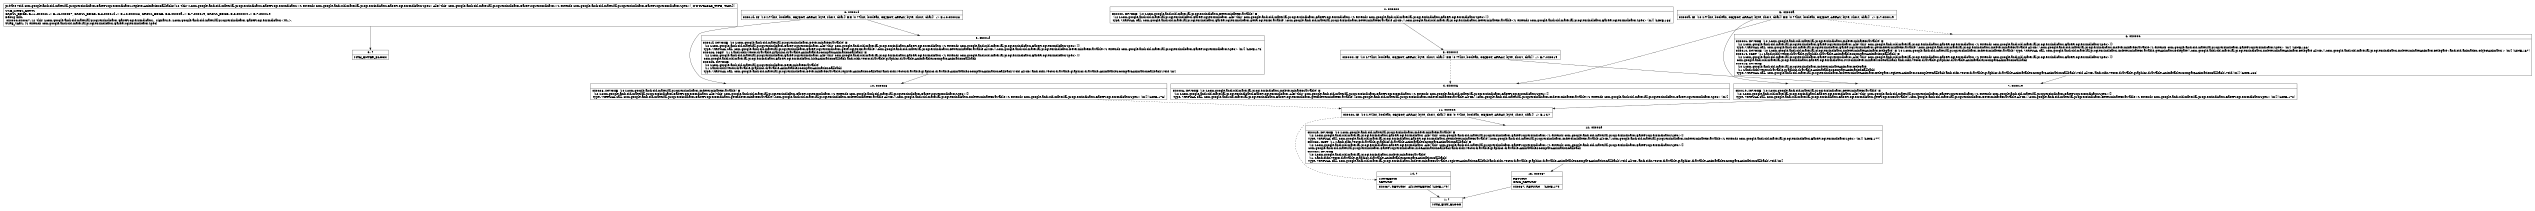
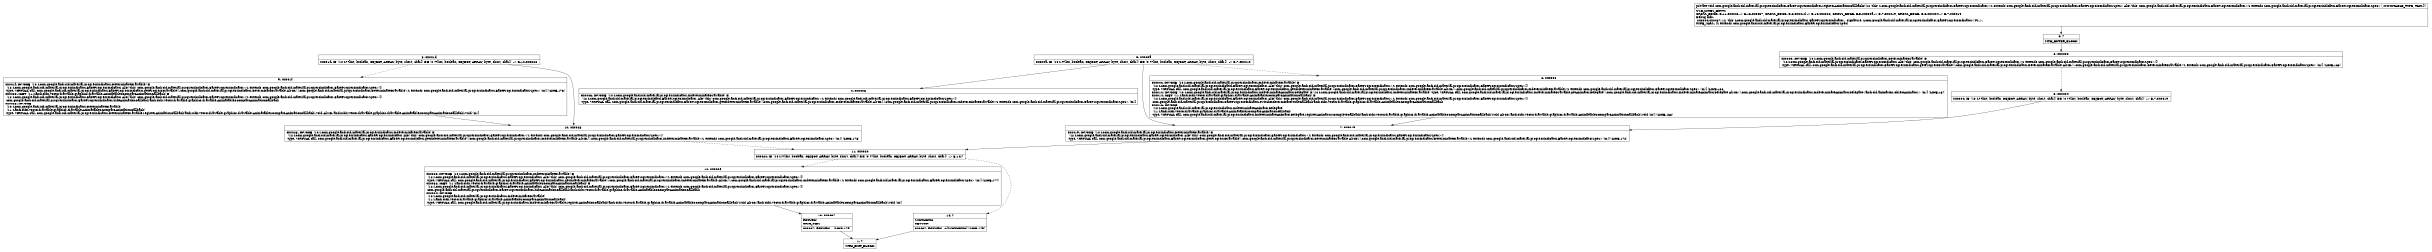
(893, 27) -> (387, 71)
(1422, 36) -> (2061, 79)
none -> (2061, 47)
(1450, 71) -> none
(1486, 121) -> (821, 163)
(1525, 182) -> (812, 224)
